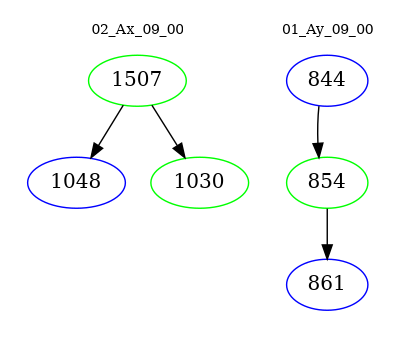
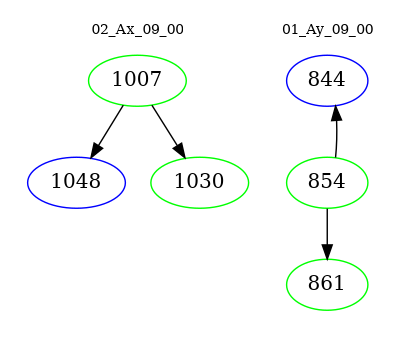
(137, 81) -> (137, 81)
(318, 125) -> (337, 139)
(327, 285) -> (327, 285)
